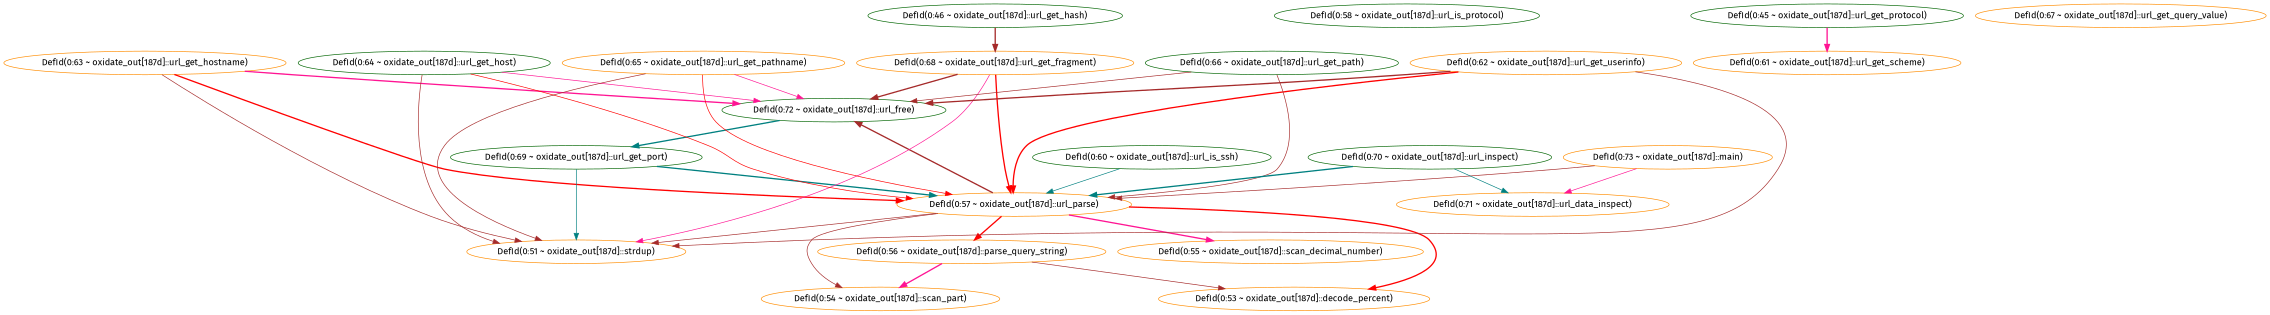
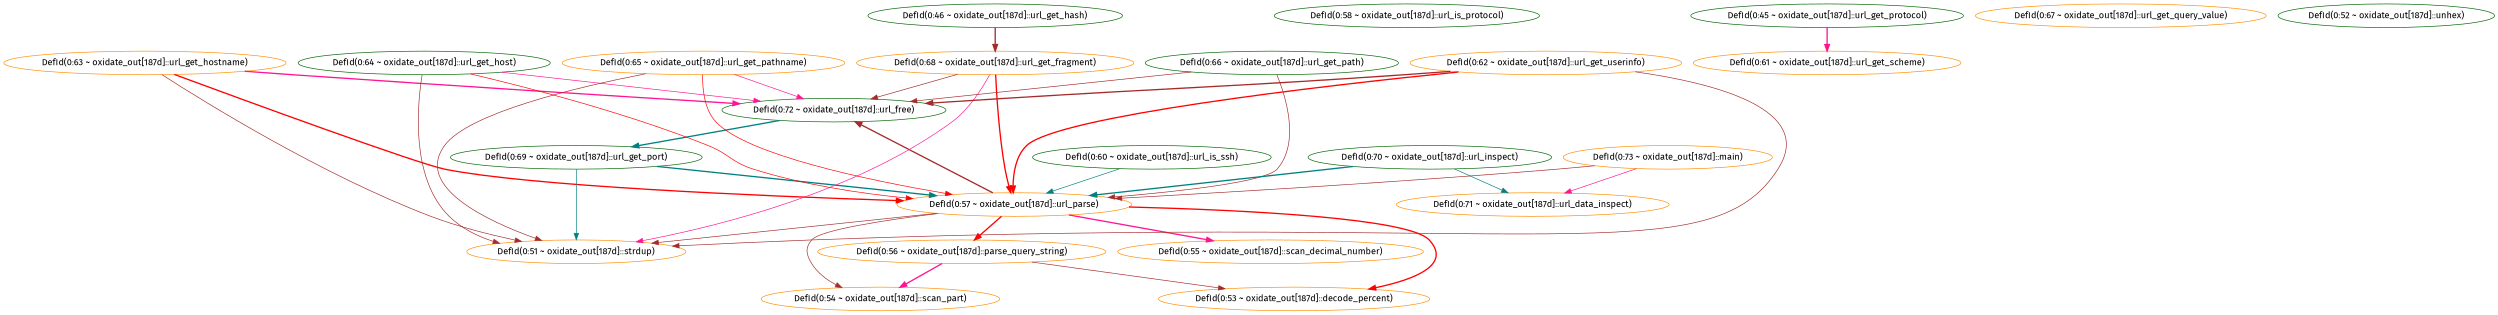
none -> (2386, 16)
(918, 86) -> (918, 86)
